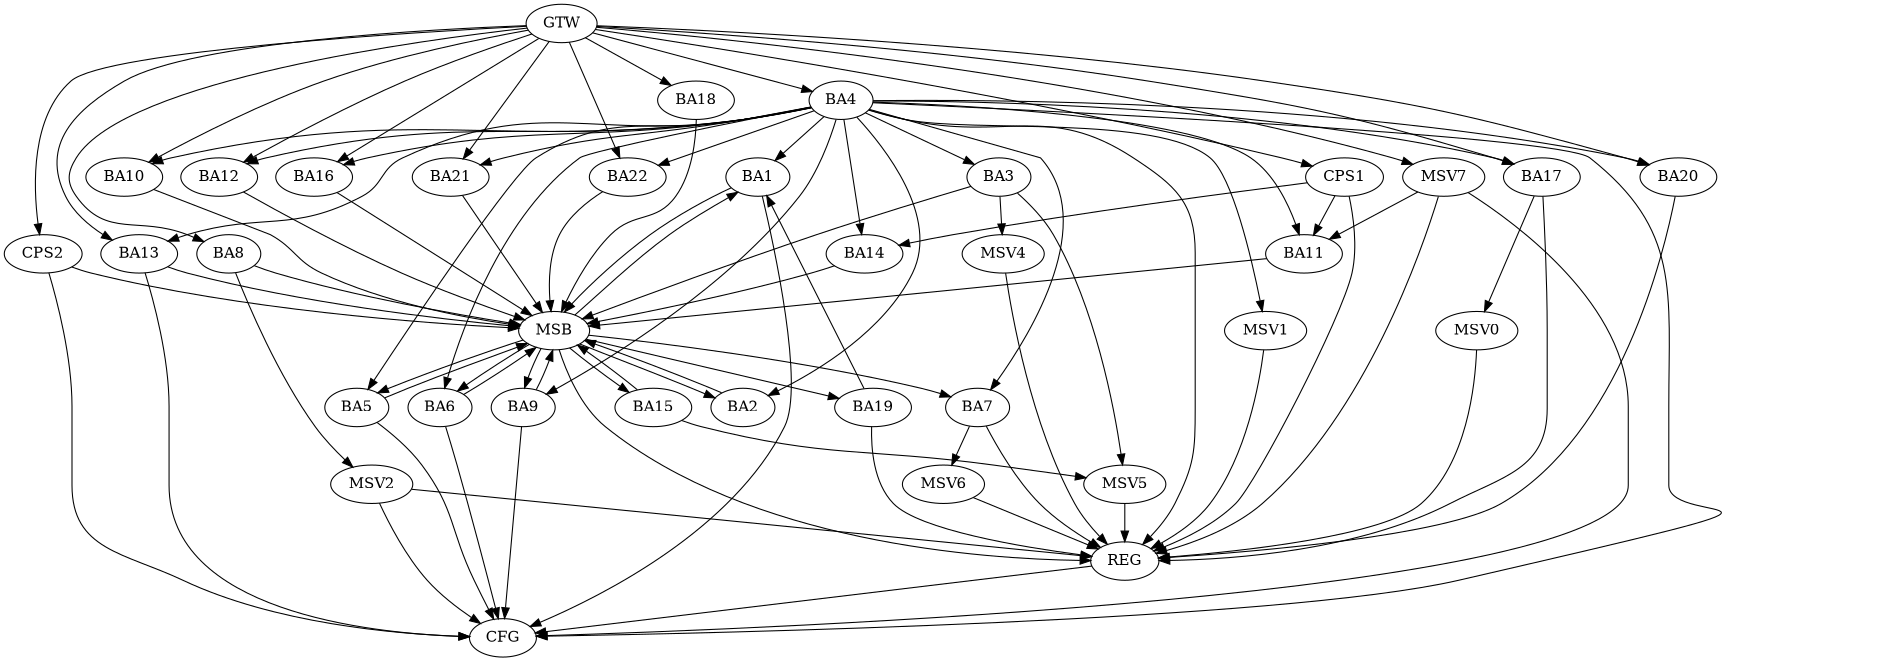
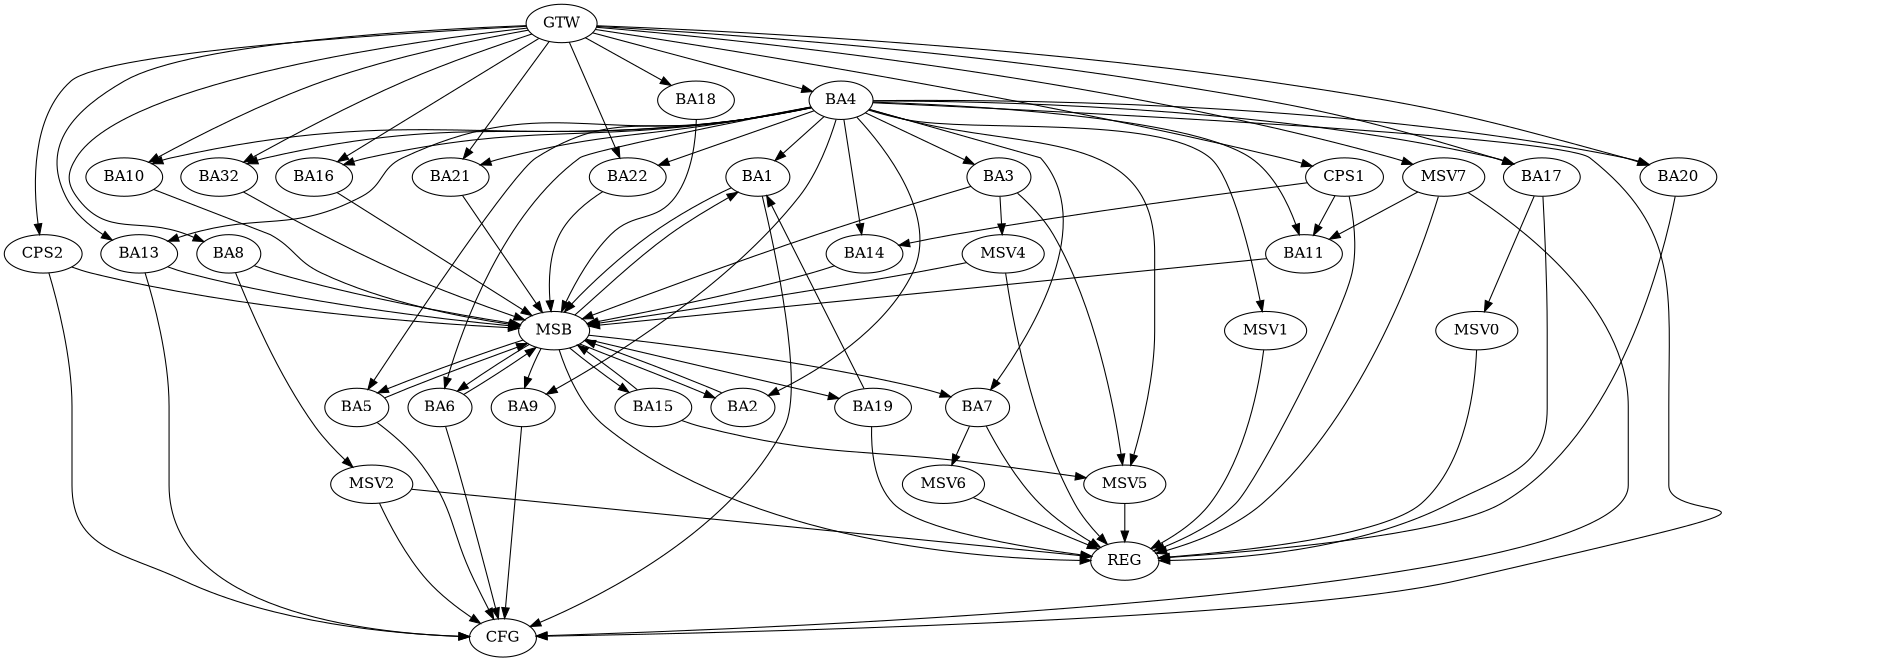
(219, 177) -> (219, 177)
(1185, 206) -> (1133, 184)
(543, 375) -> (792, 293)
(819, 599) -> none
